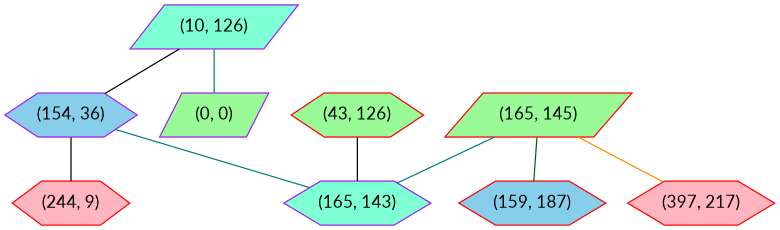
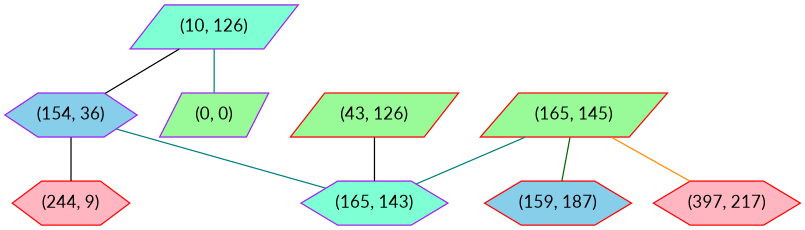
(357, 115) -> (374, 115)
